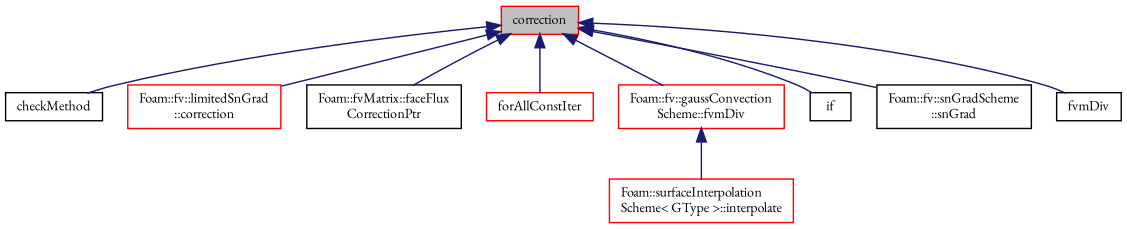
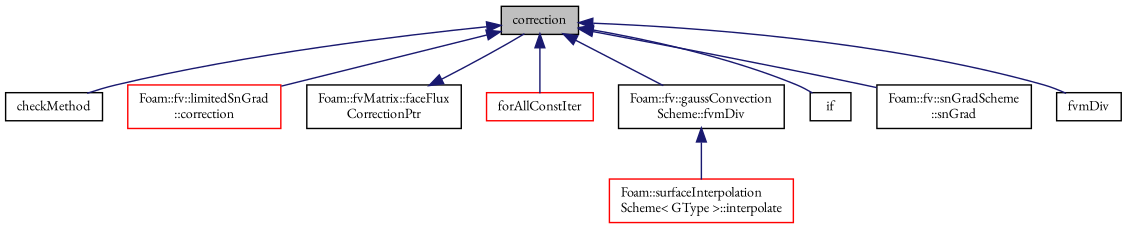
(540, 20) -> (540, 20)
(455, 62) -> (483, 57)
(701, 107) -> (701, 107)
